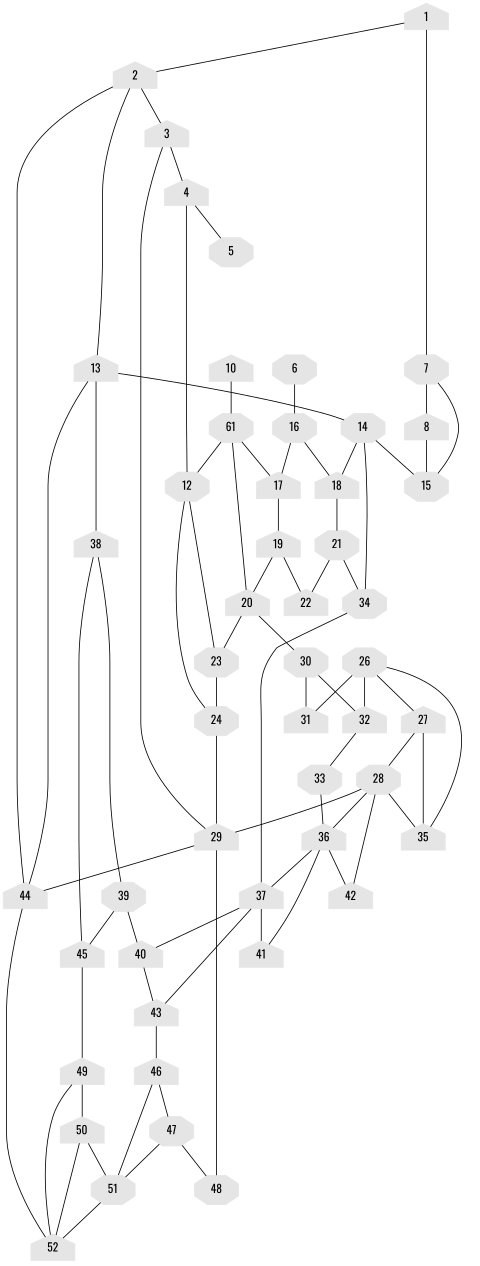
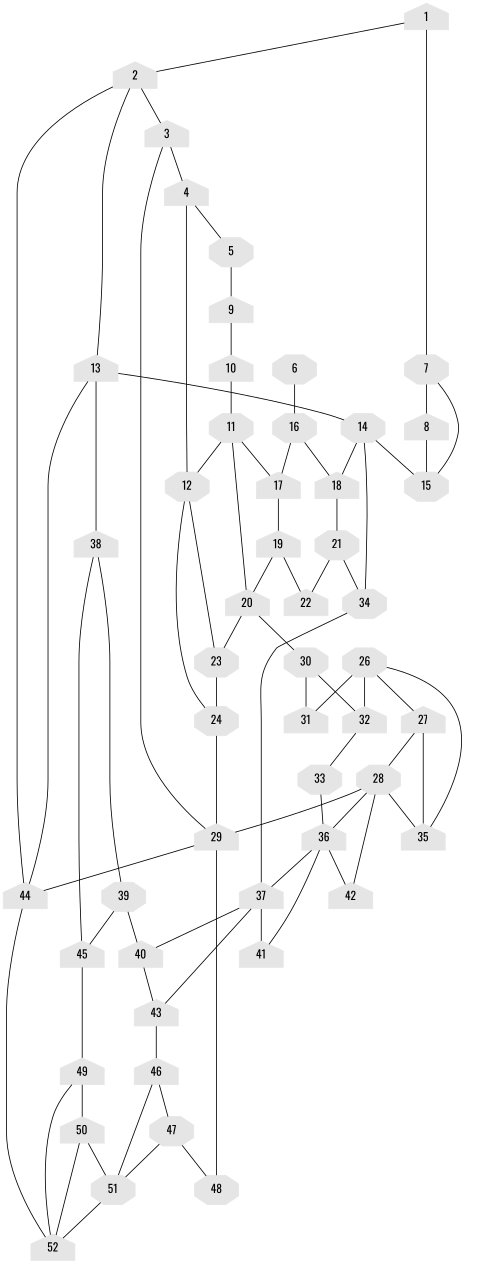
none -> (231, 311)
(231, 428) -> (231, 428)
